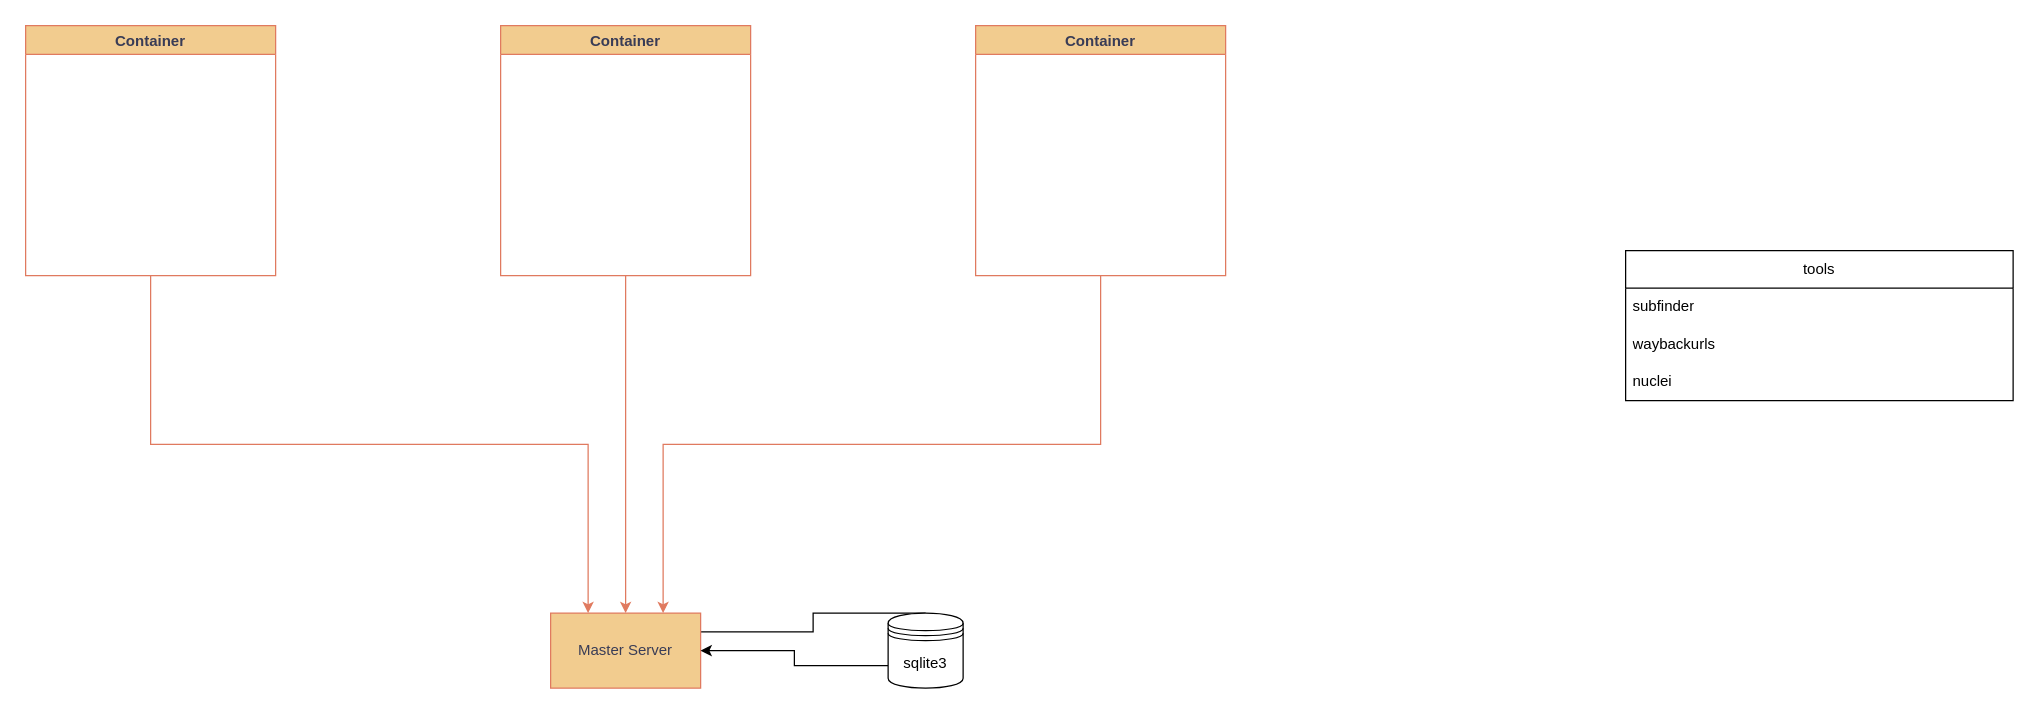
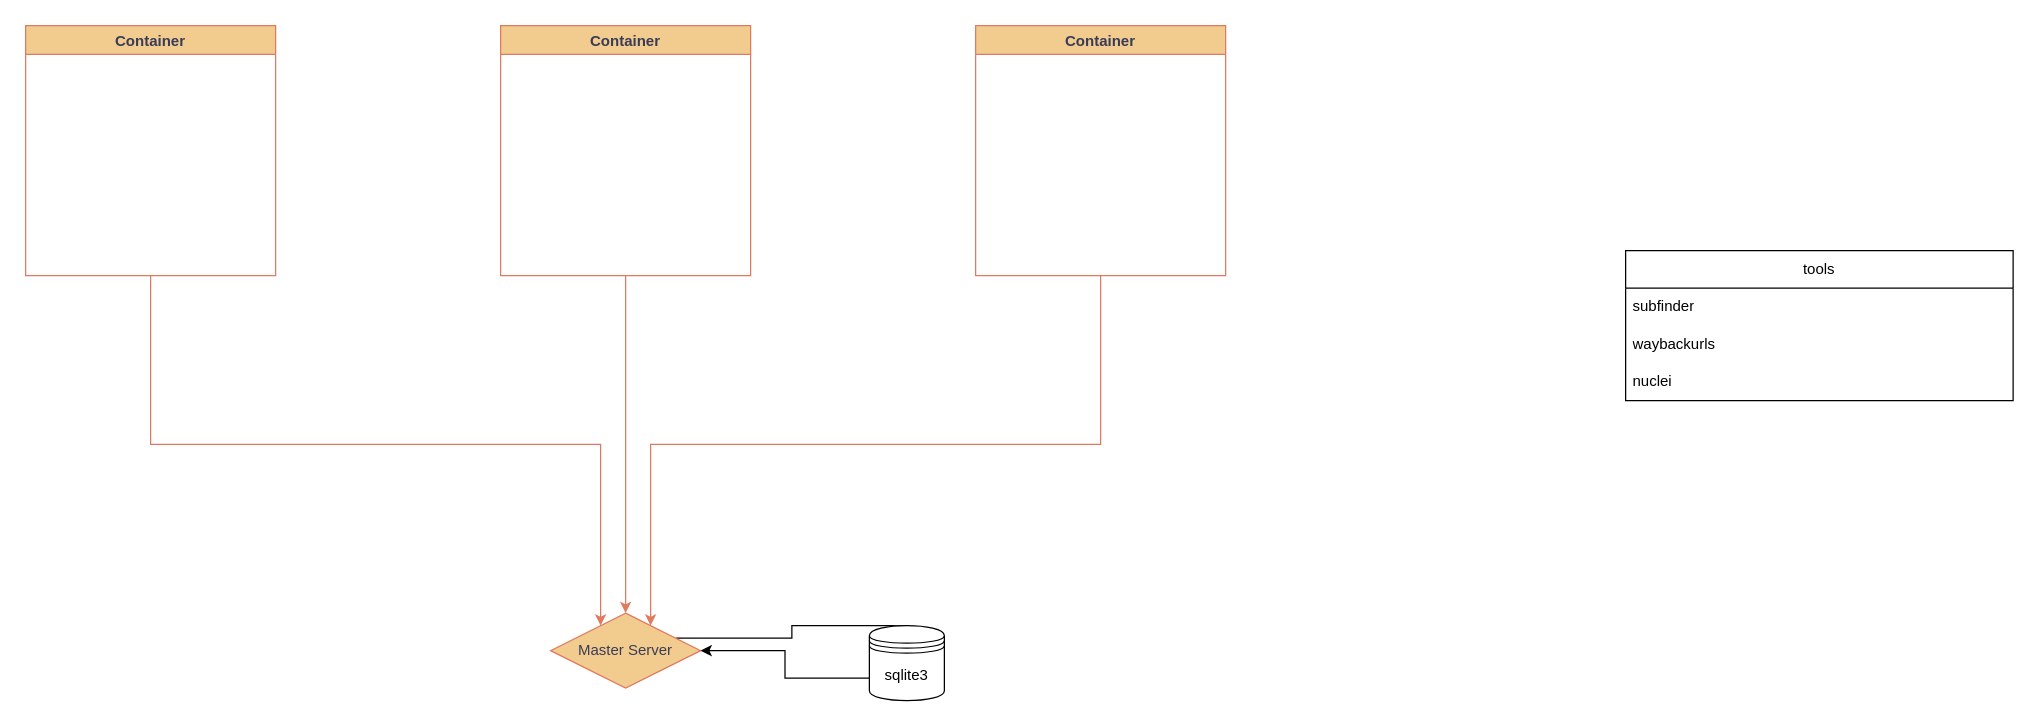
(626, 651) -> (626, 651)
(926, 651) -> (907, 663)
